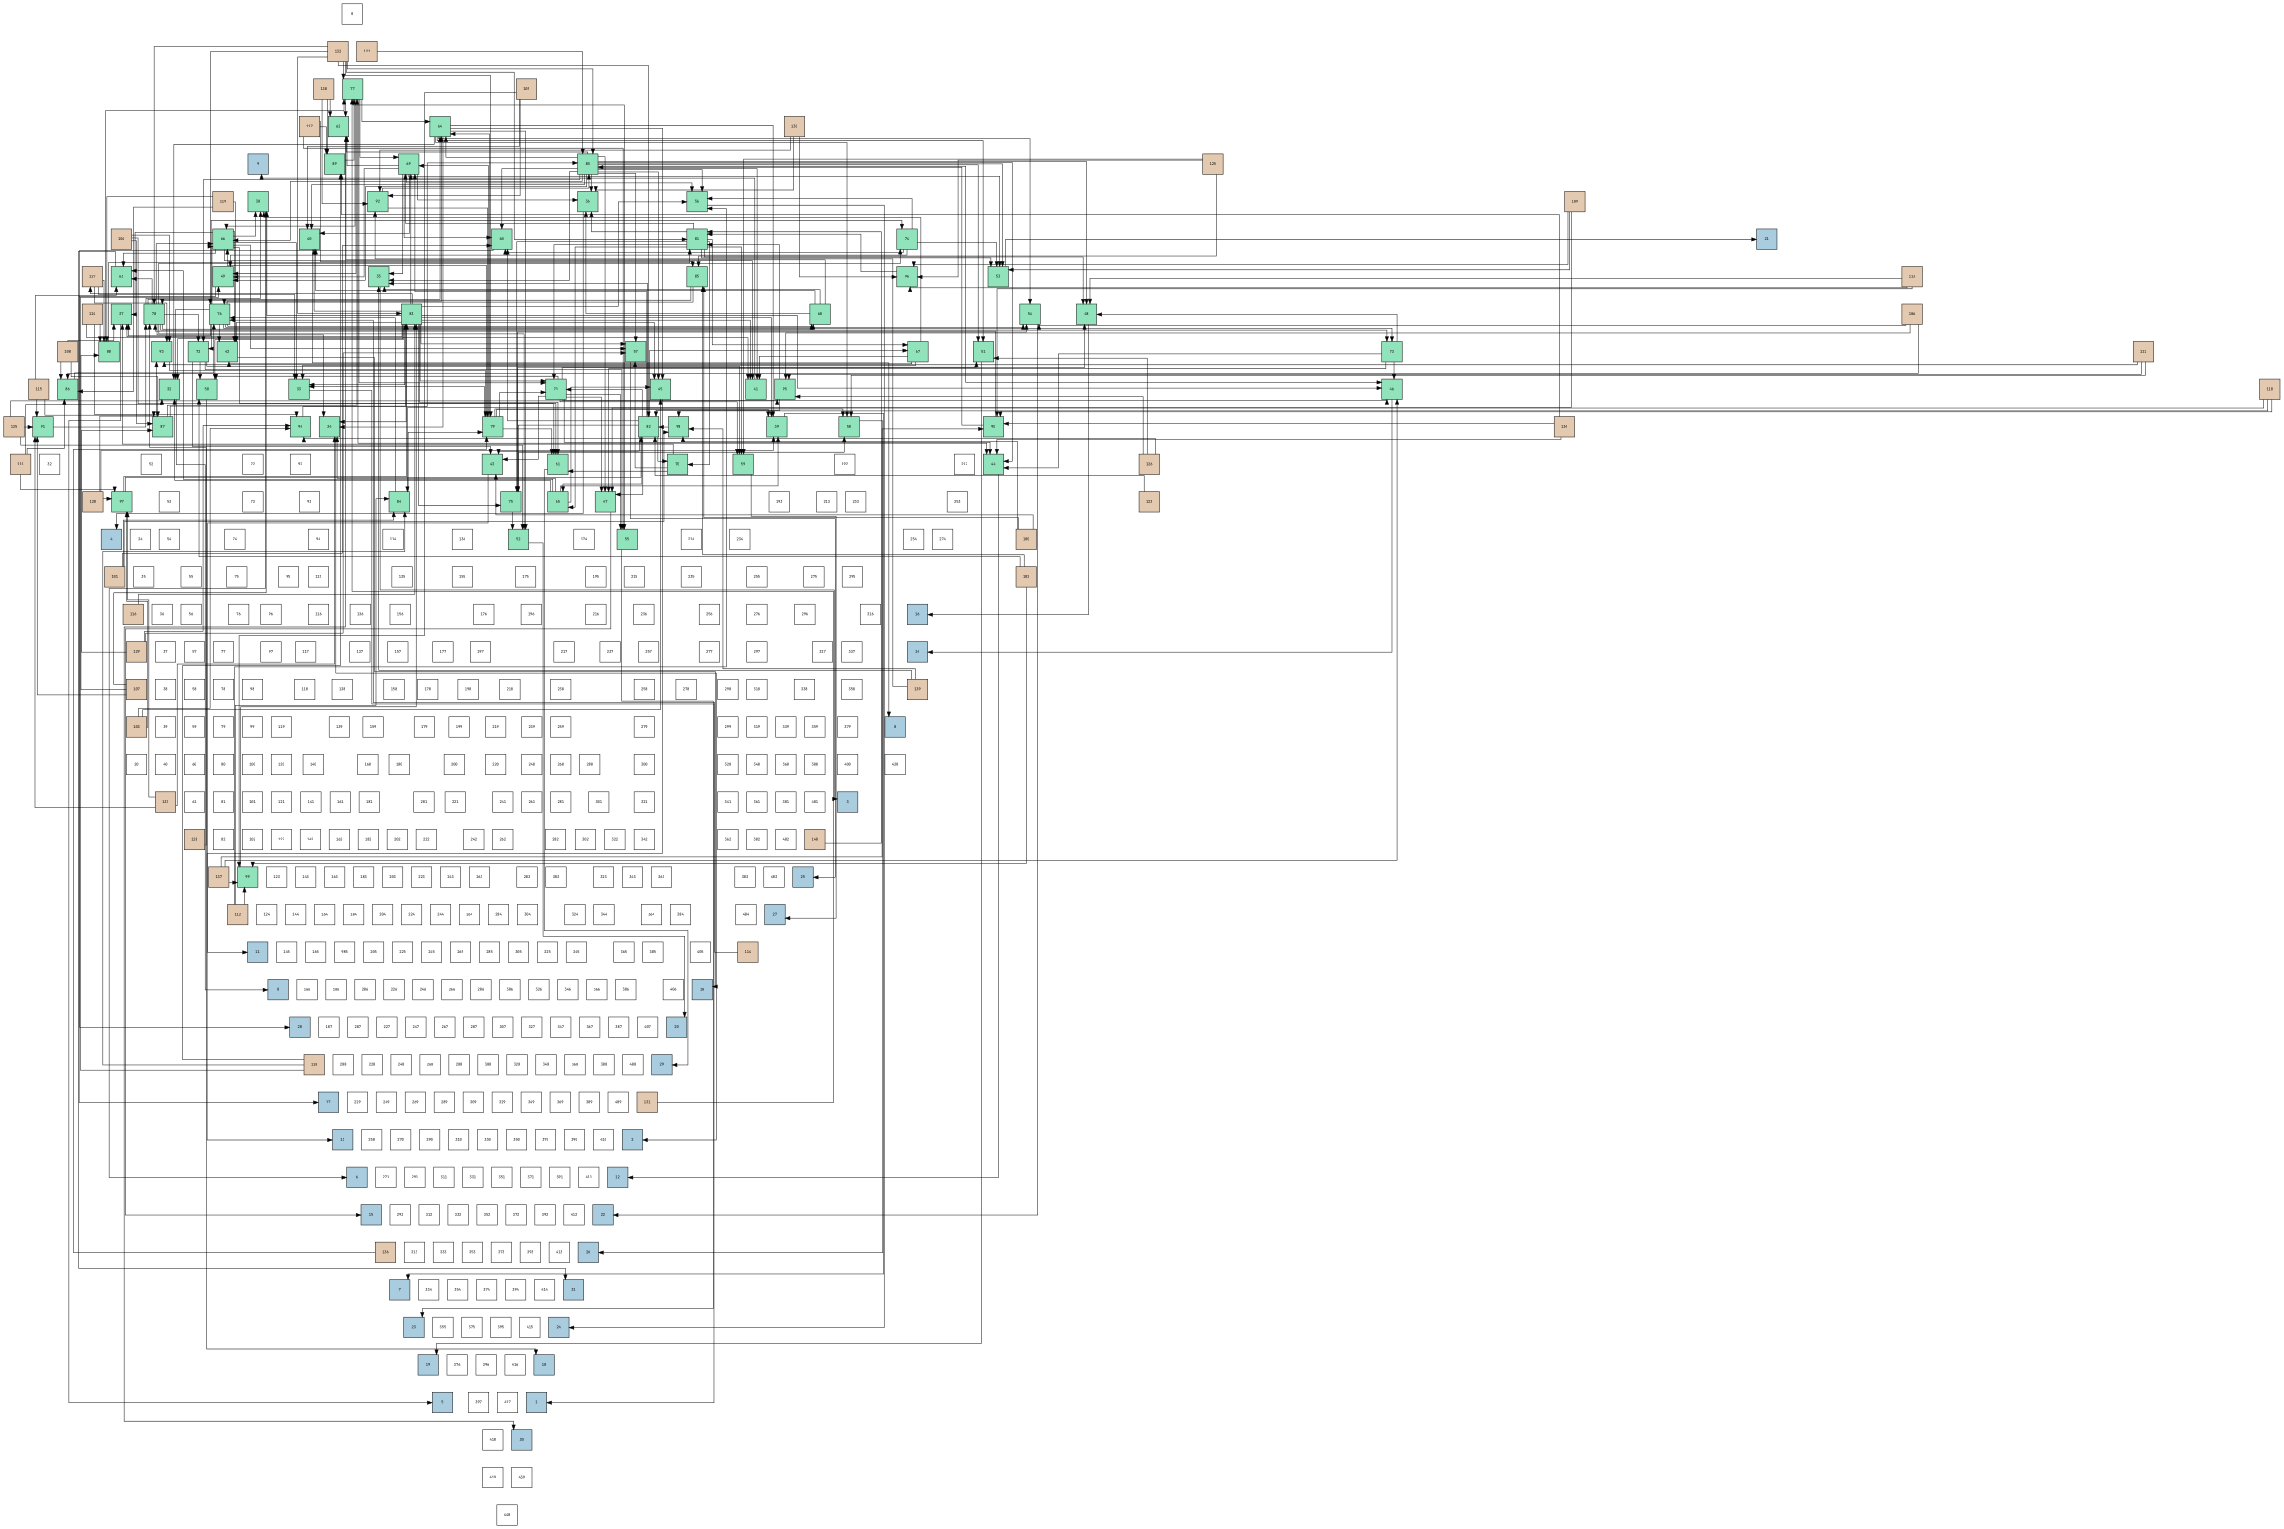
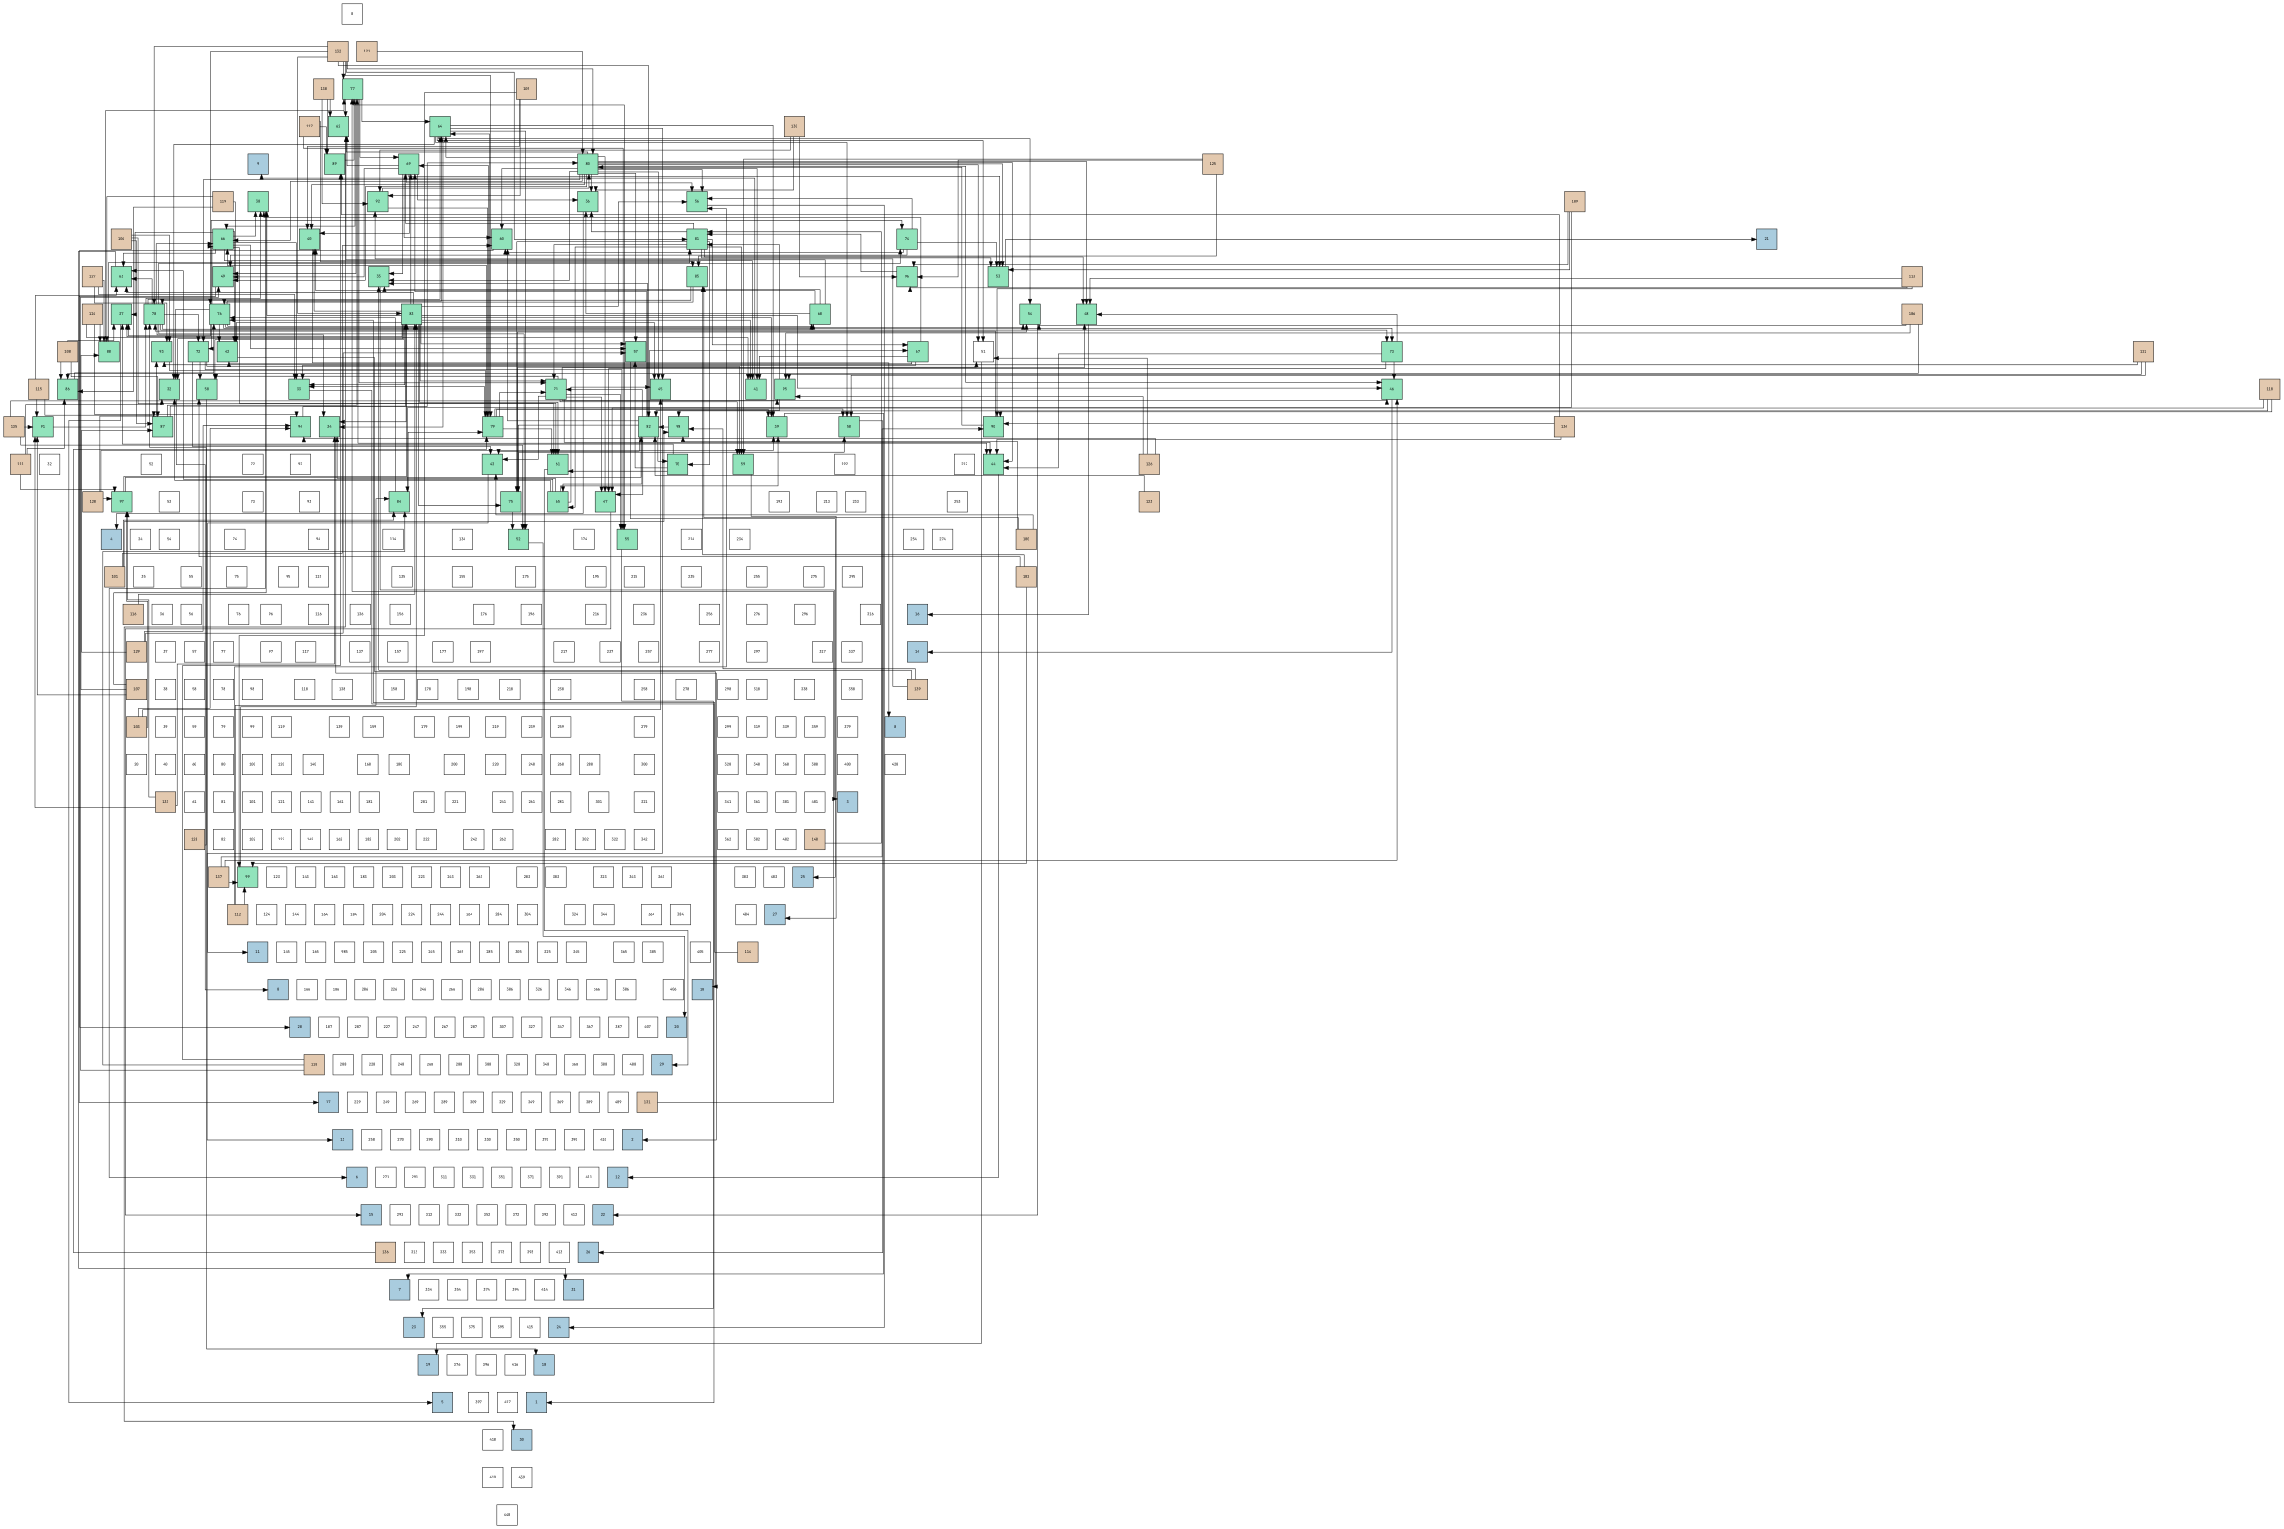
(306, 294) -> (305, 293)
(983, 352) -> (983, 352)
